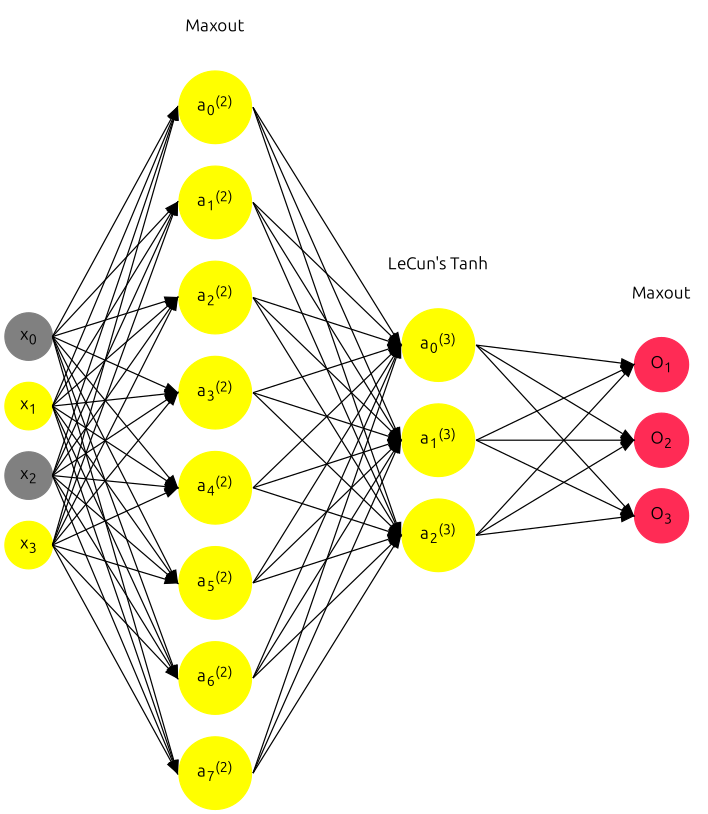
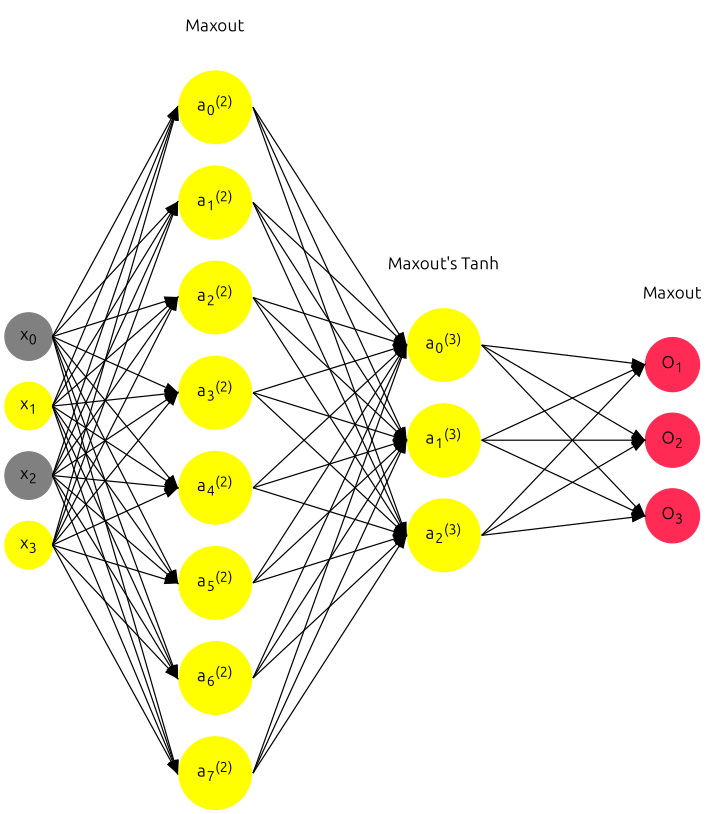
(438, 265) -> (444, 265)
